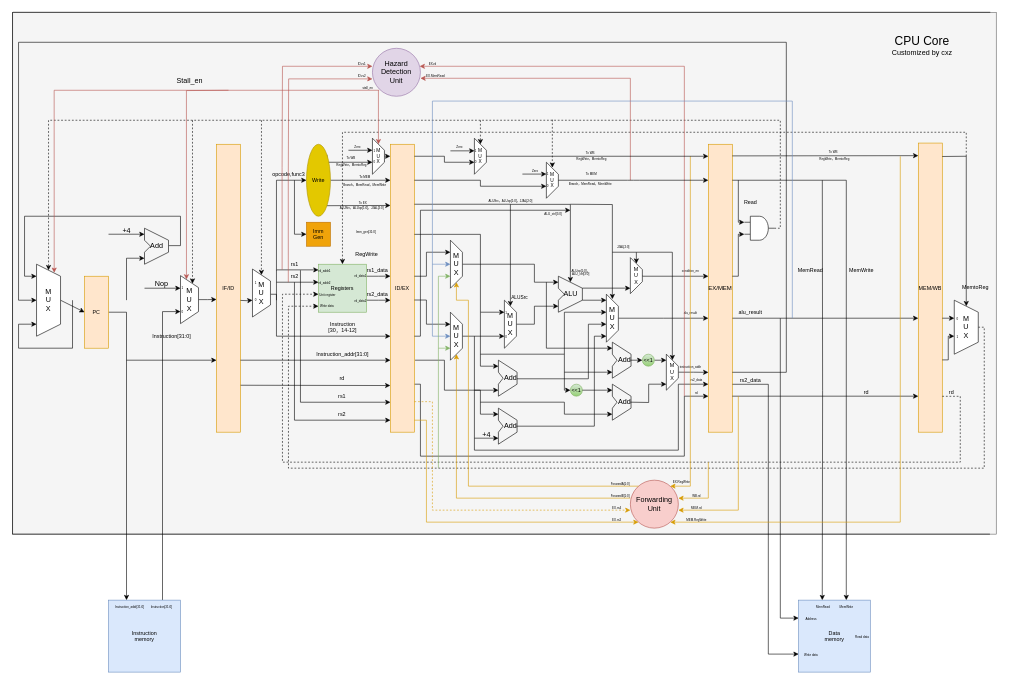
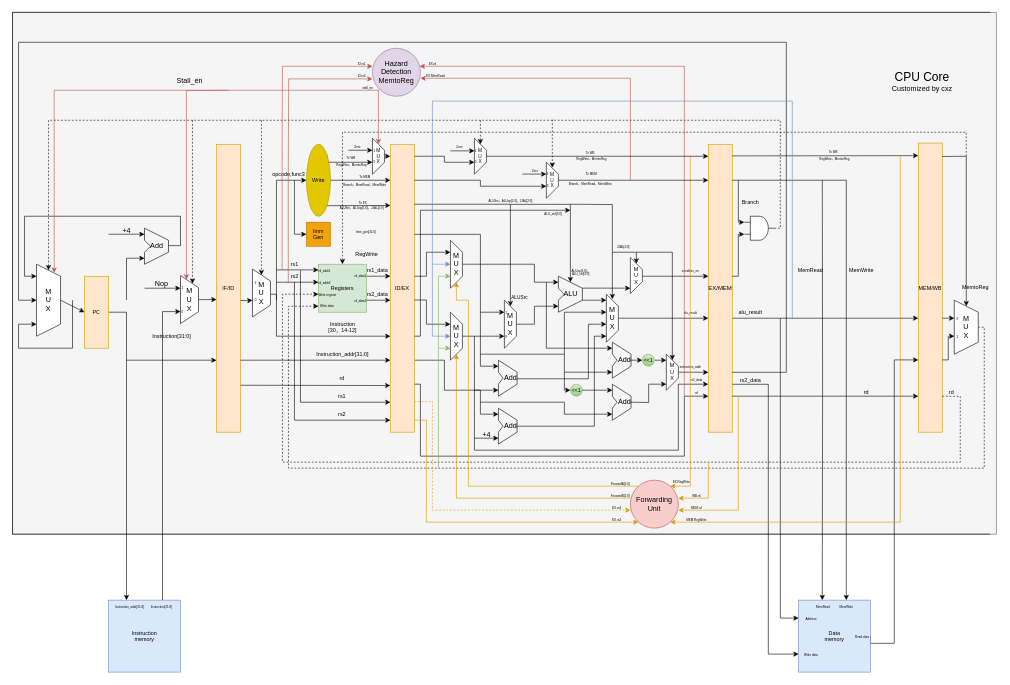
(922, 45) -> (922, 81)
(396, 72) -> (396, 72)
(751, 203) -> (751, 203)
(328, 294) -> (328, 294)
none -> (894, 644)
